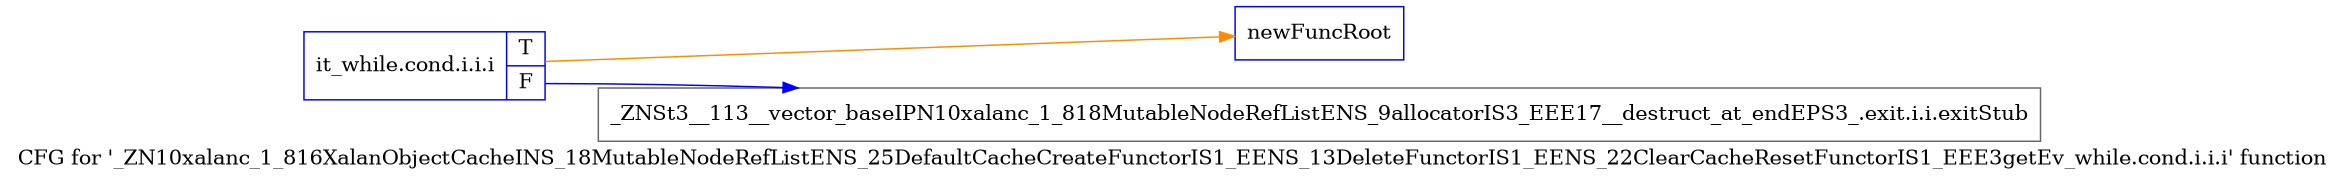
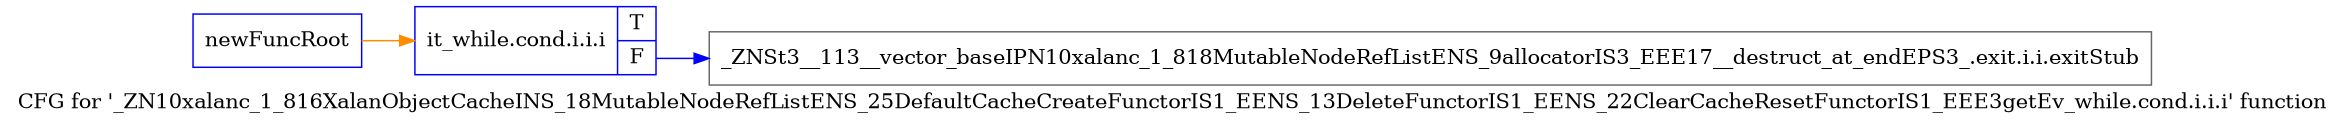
(882, 49) -> (381, 41)
